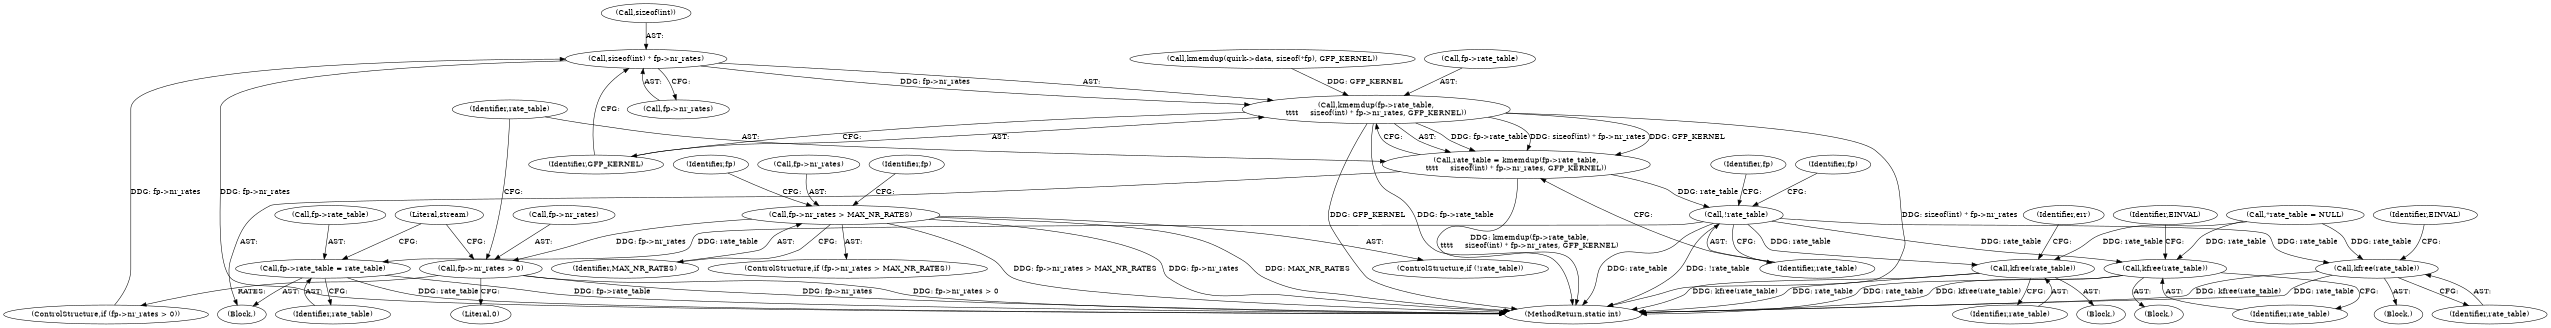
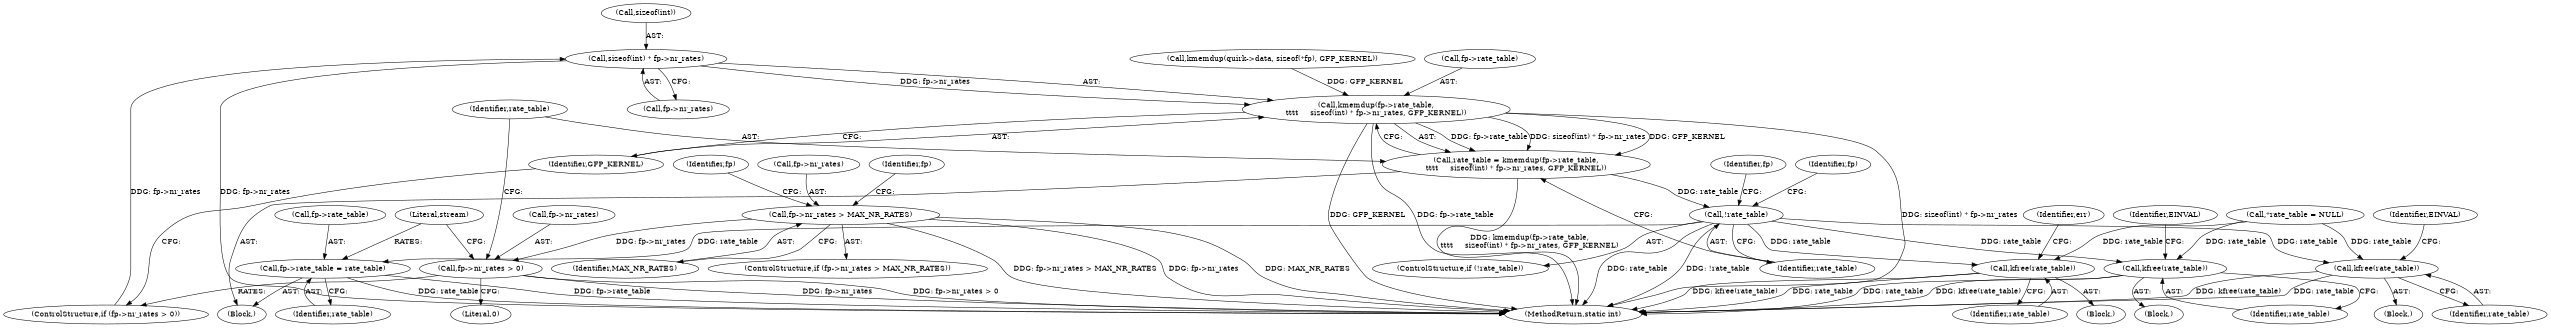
(596, 108) -> (307, 195)
(1216, 229) -> (1627, 247)
(410, 242) -> (410, 242)
